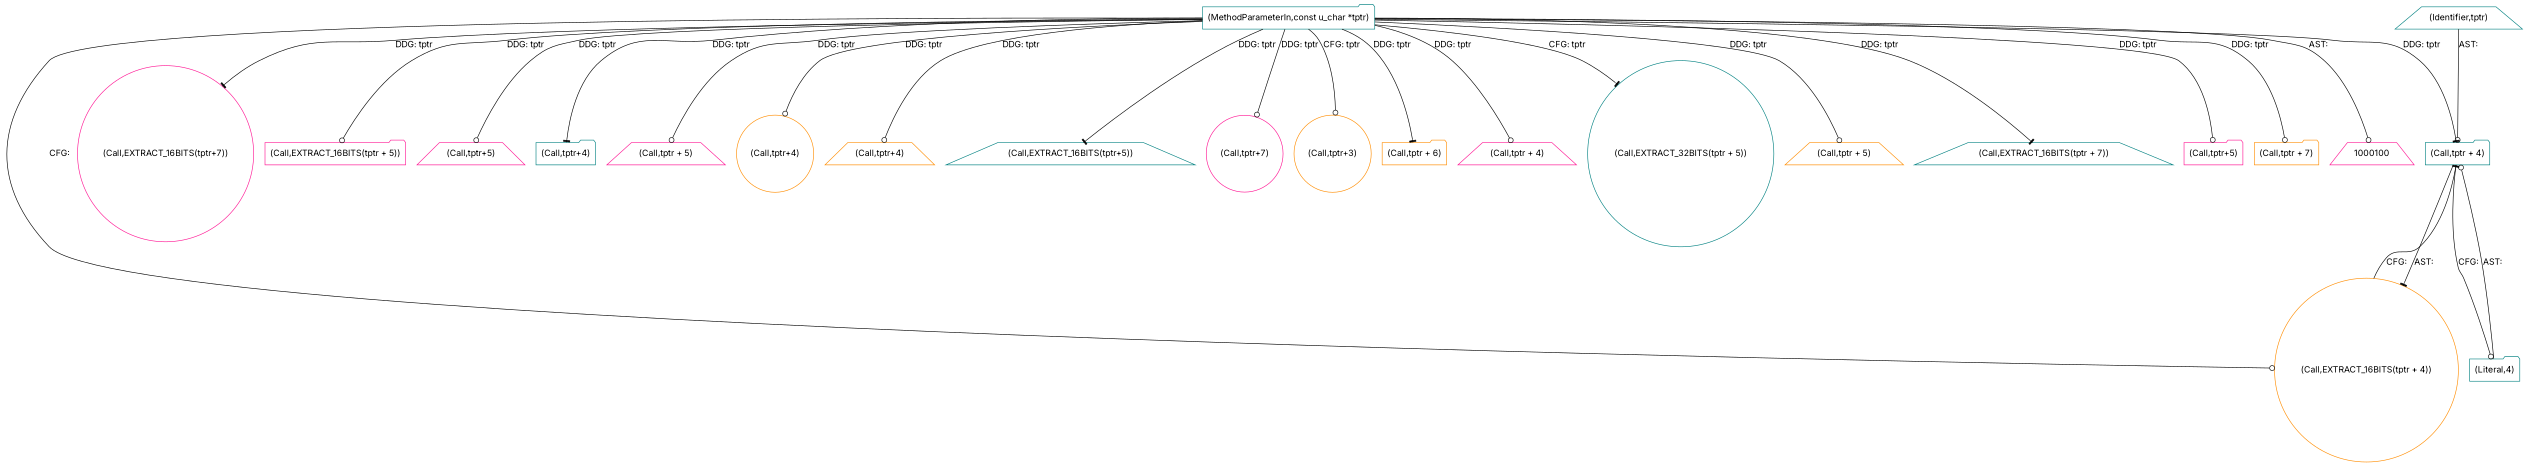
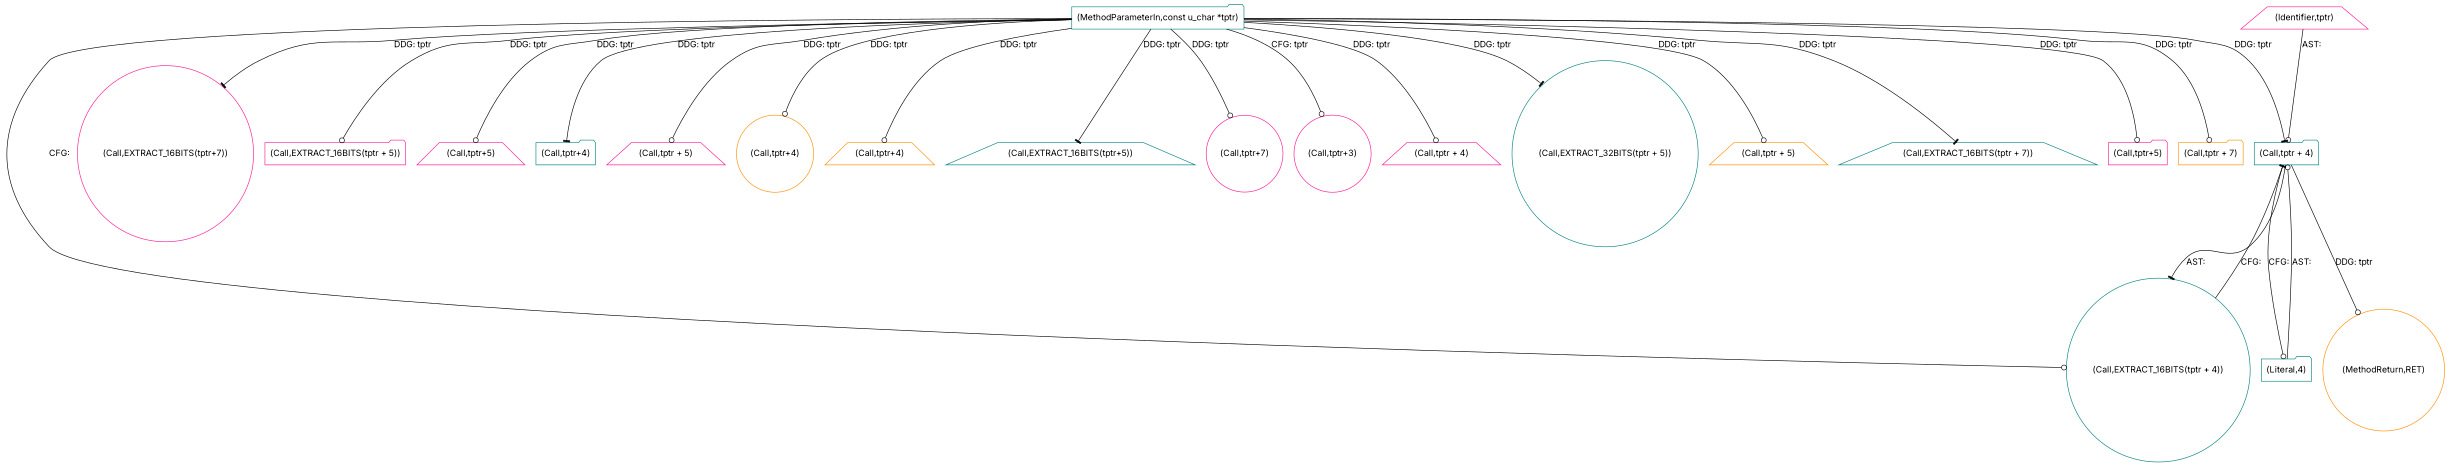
(2459, 18) -> (2304, 18)
(1567, 45) -> (1493, 45)
(1333, 154) -> (1333, 154)
(1414, 154) -> none
(2372, 154) -> none
(2366, 370) -> (2158, 370)
none -> (2384, 370)
